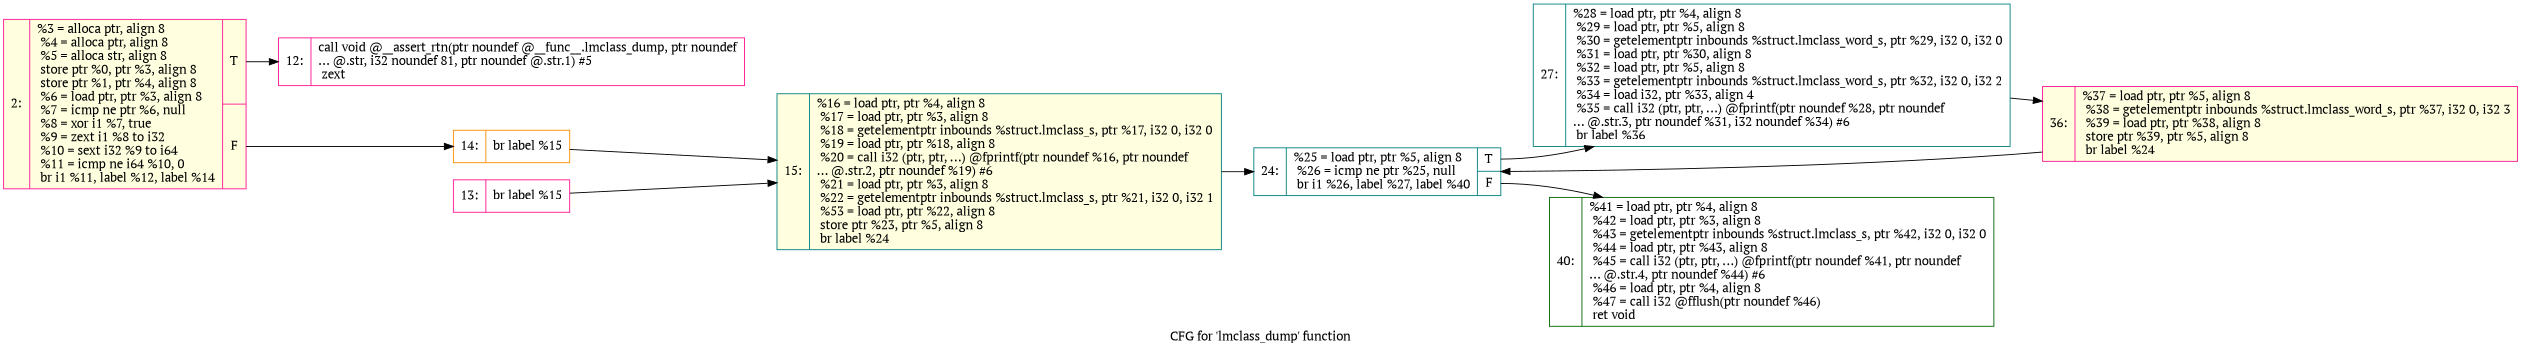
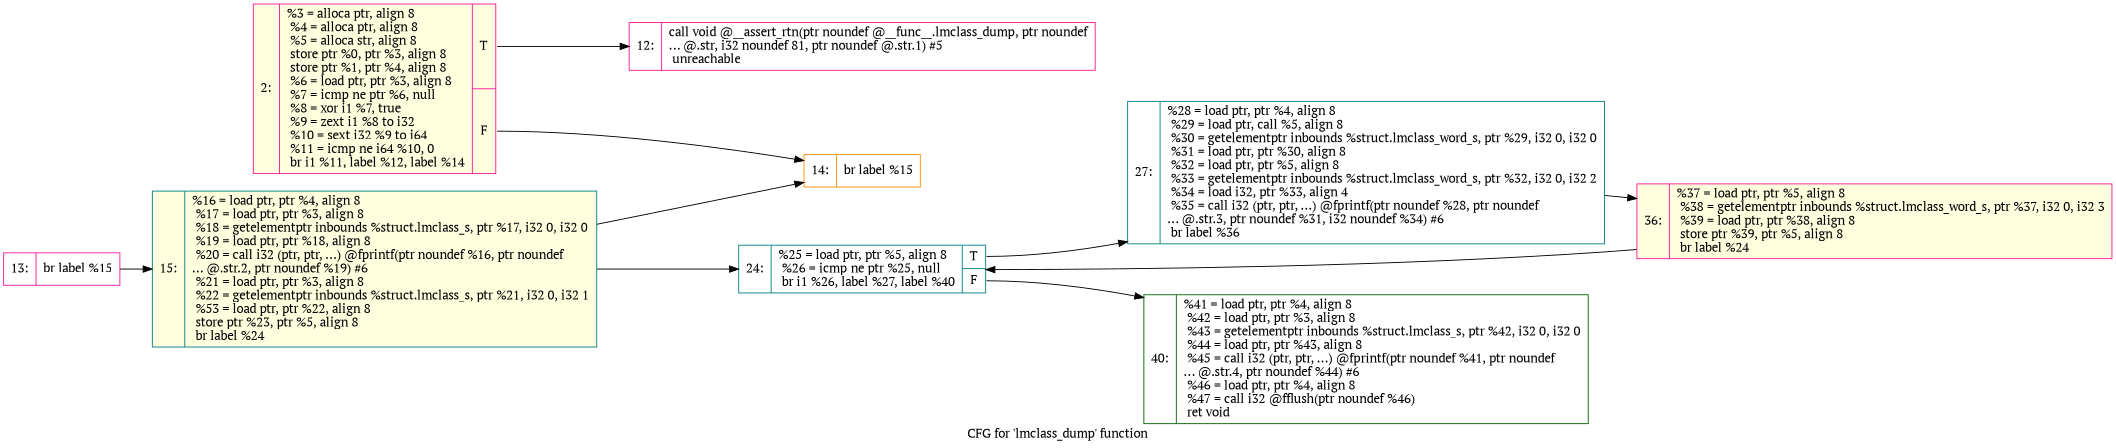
(1659, 27) -> (1256, 125)
(332, 75) -> (705, 59)
(669, 155) -> (696, 204)
